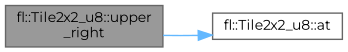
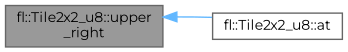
(181, 36) -> (195, 17)
